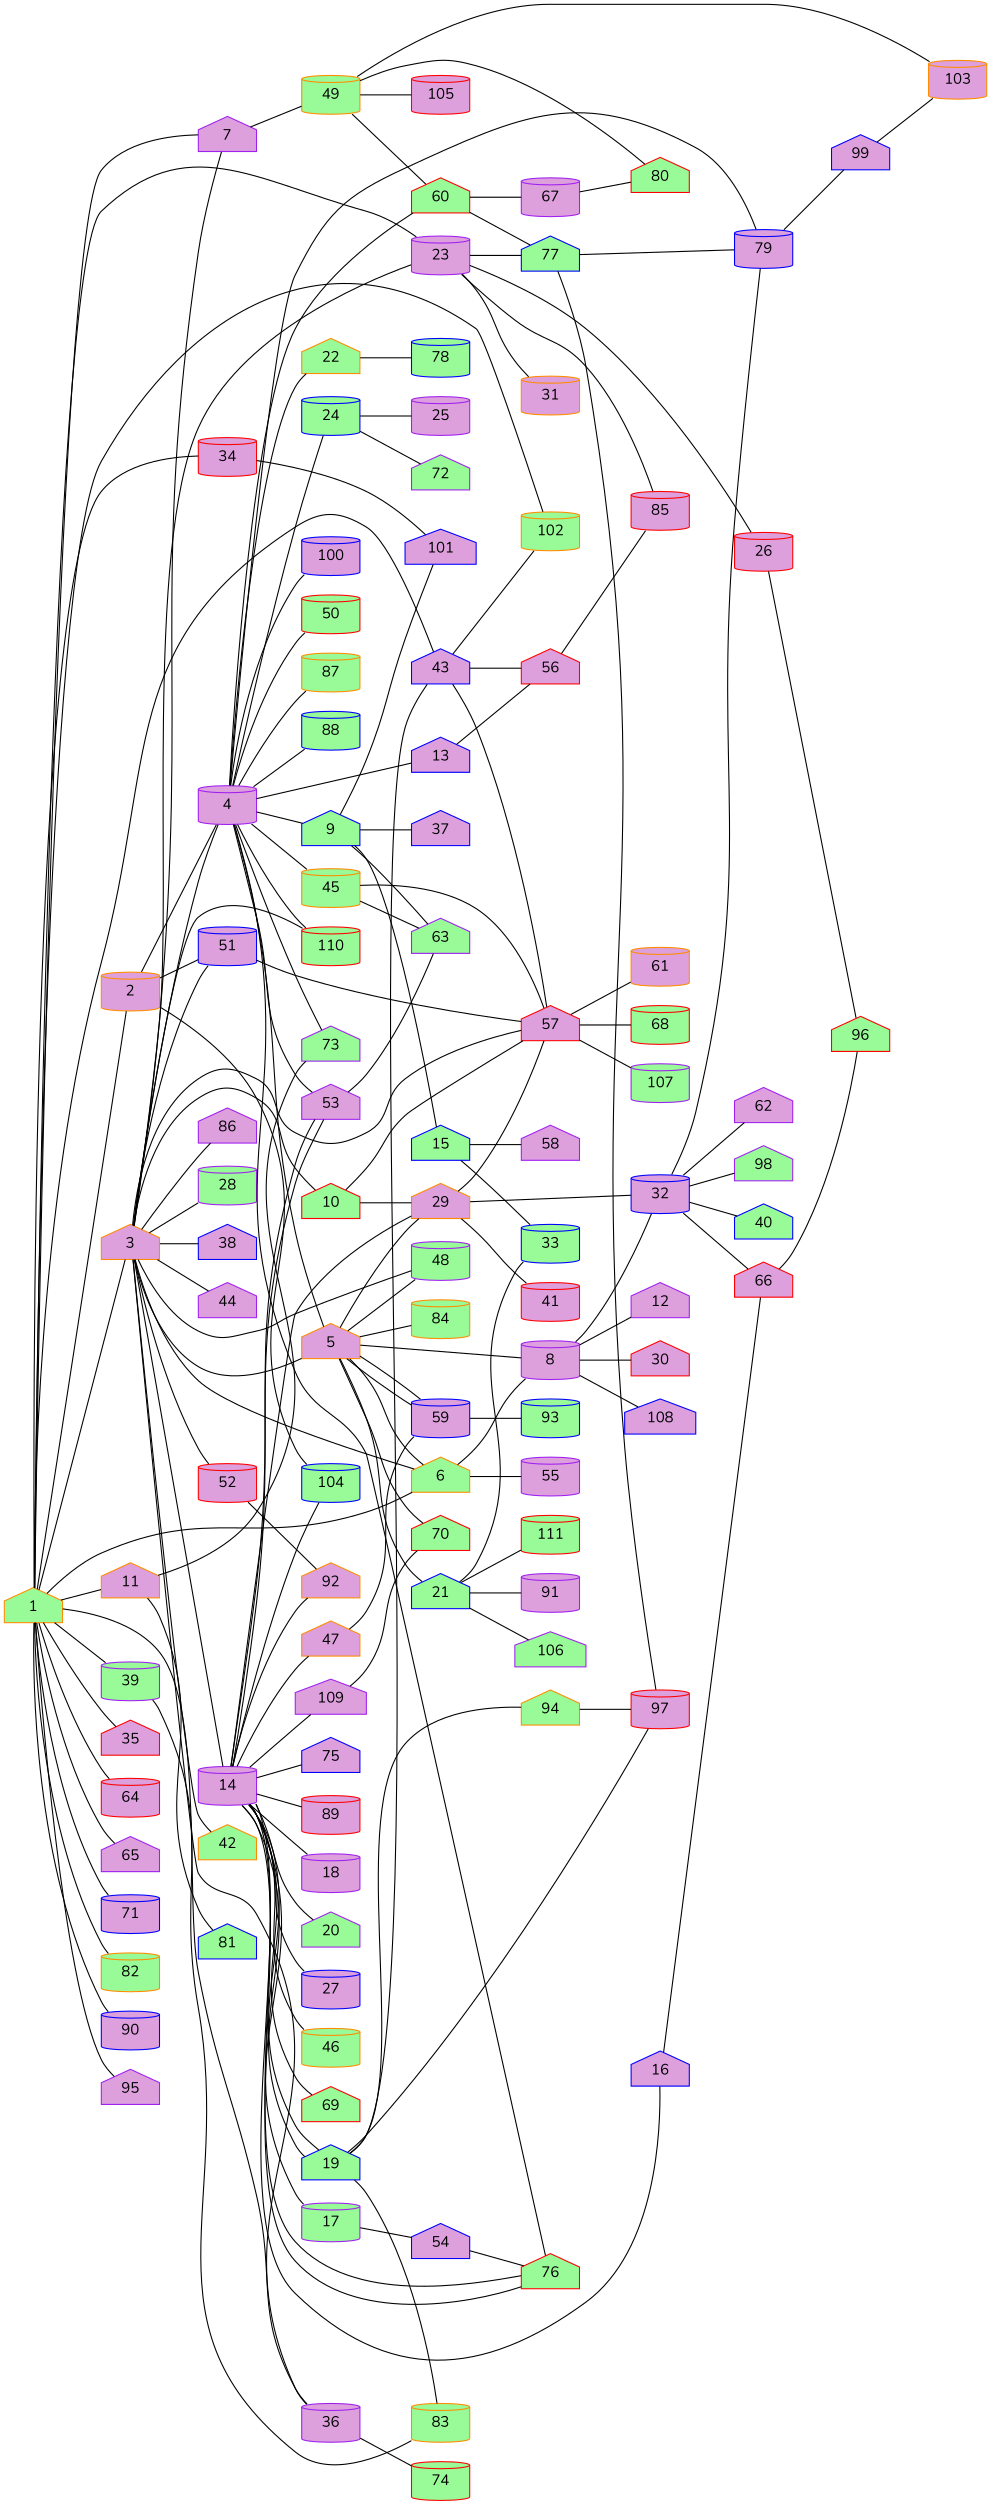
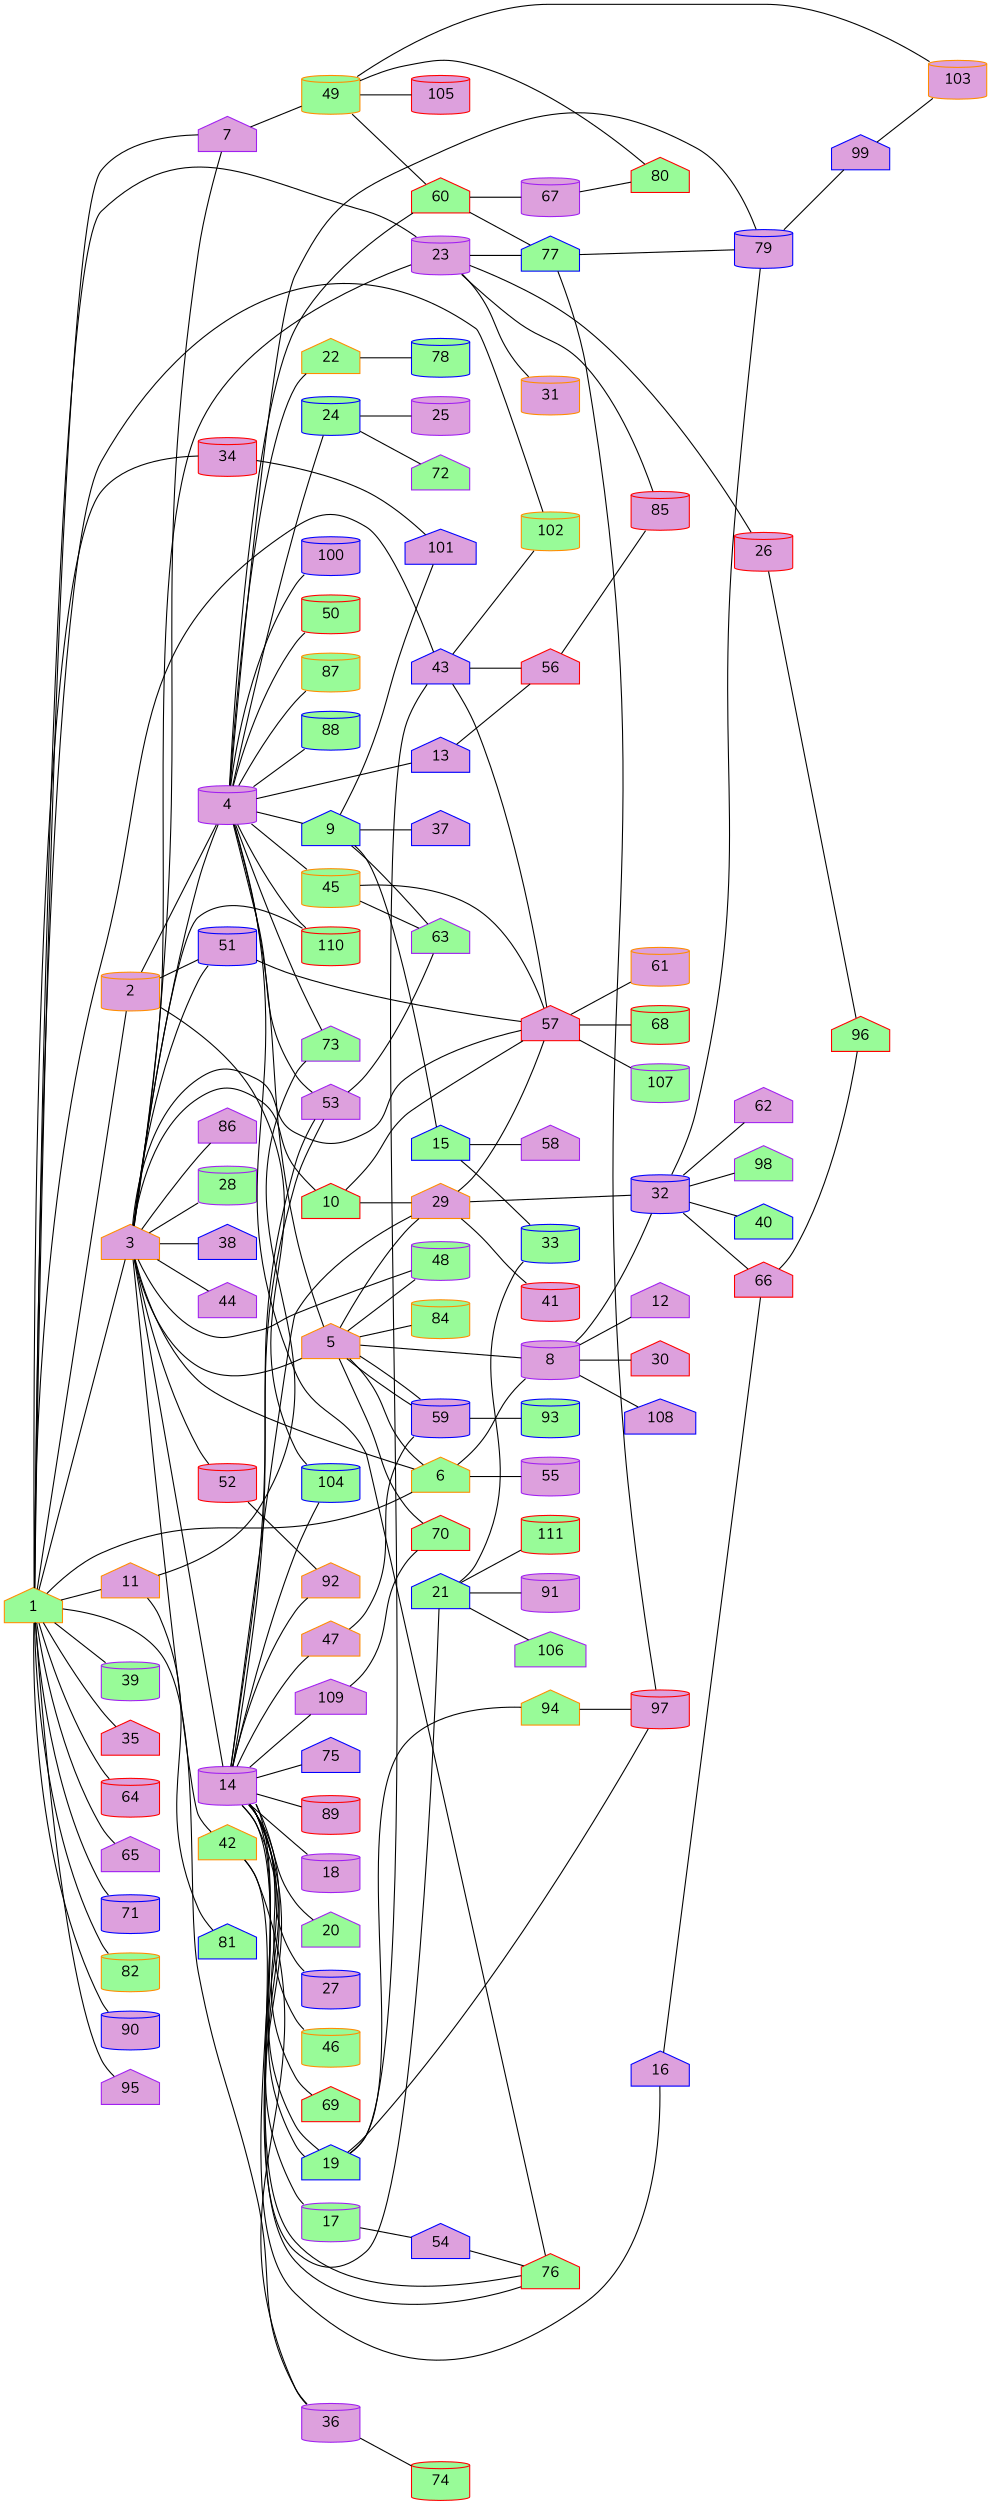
(378, 1473) -> (393, 2172)
(205, 1882) -> (282, 2063)
(441, 2423) -> none
